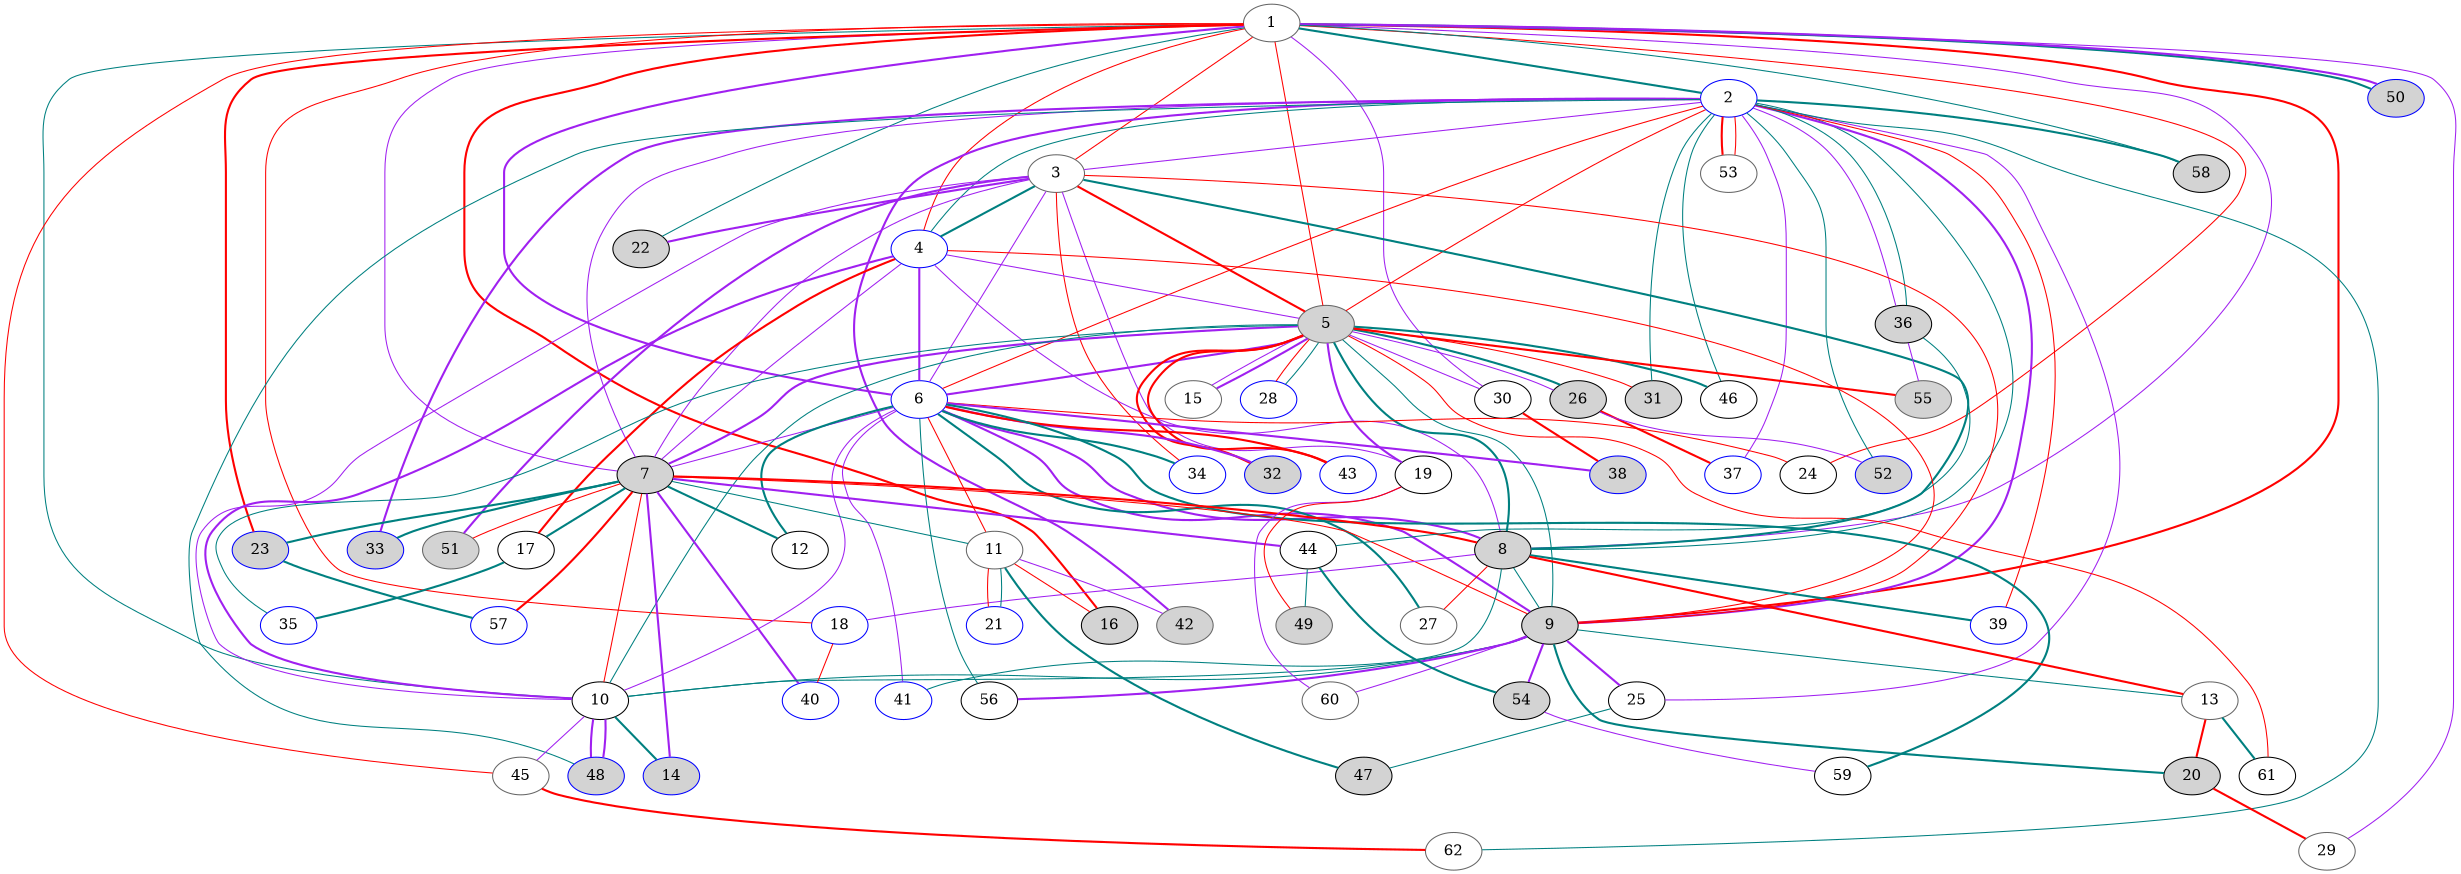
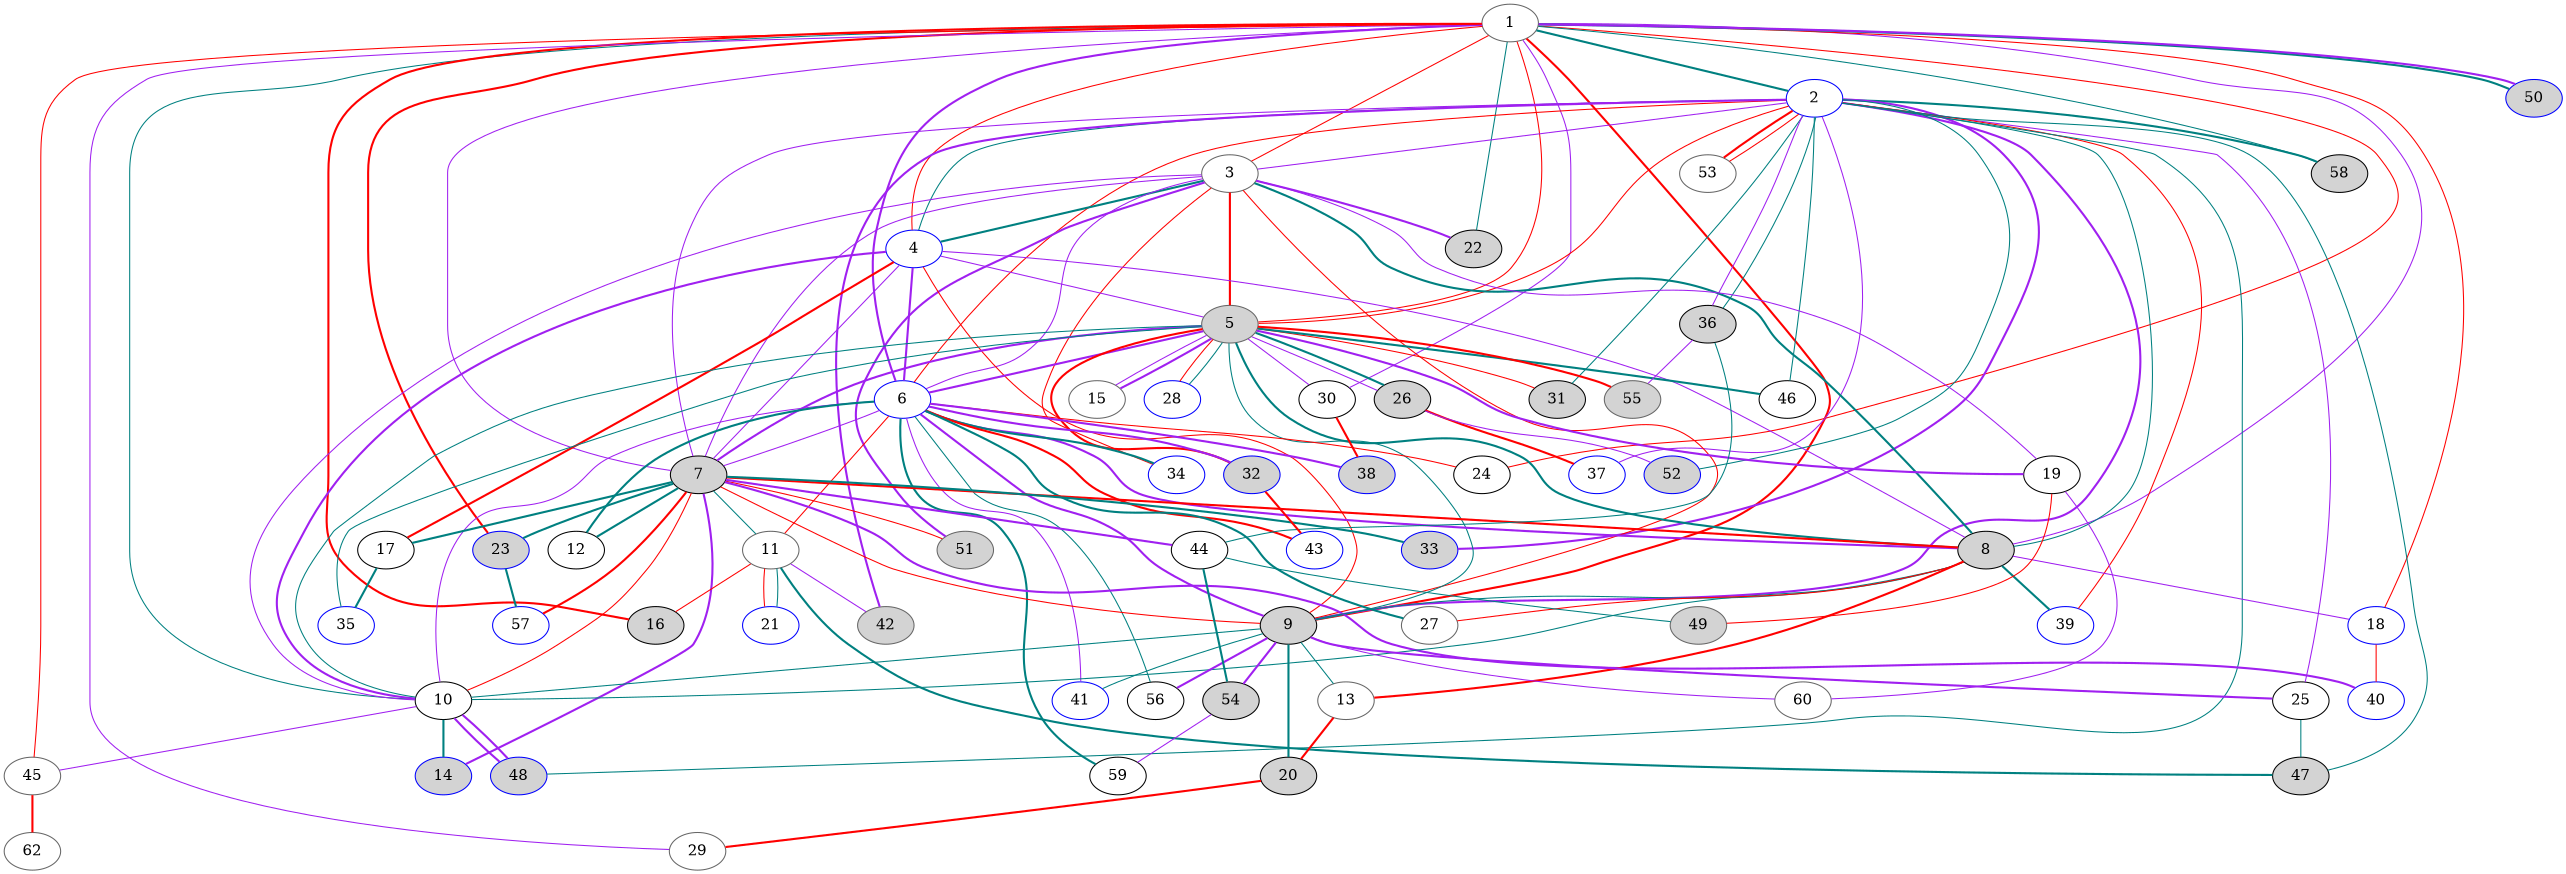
(1149, 392) -> (1274, 502)
(2378, 655) -> (2333, 275)
(2267, 776) -> none
